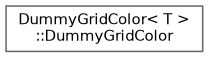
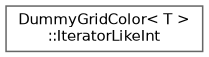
(104, 29) -> (104, 29)
